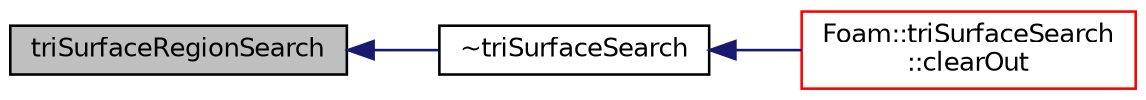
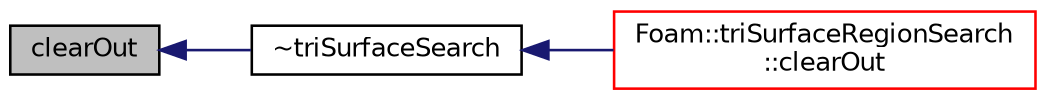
(179, 50) -> (85, 50)
(969, 50) -> (825, 50)
